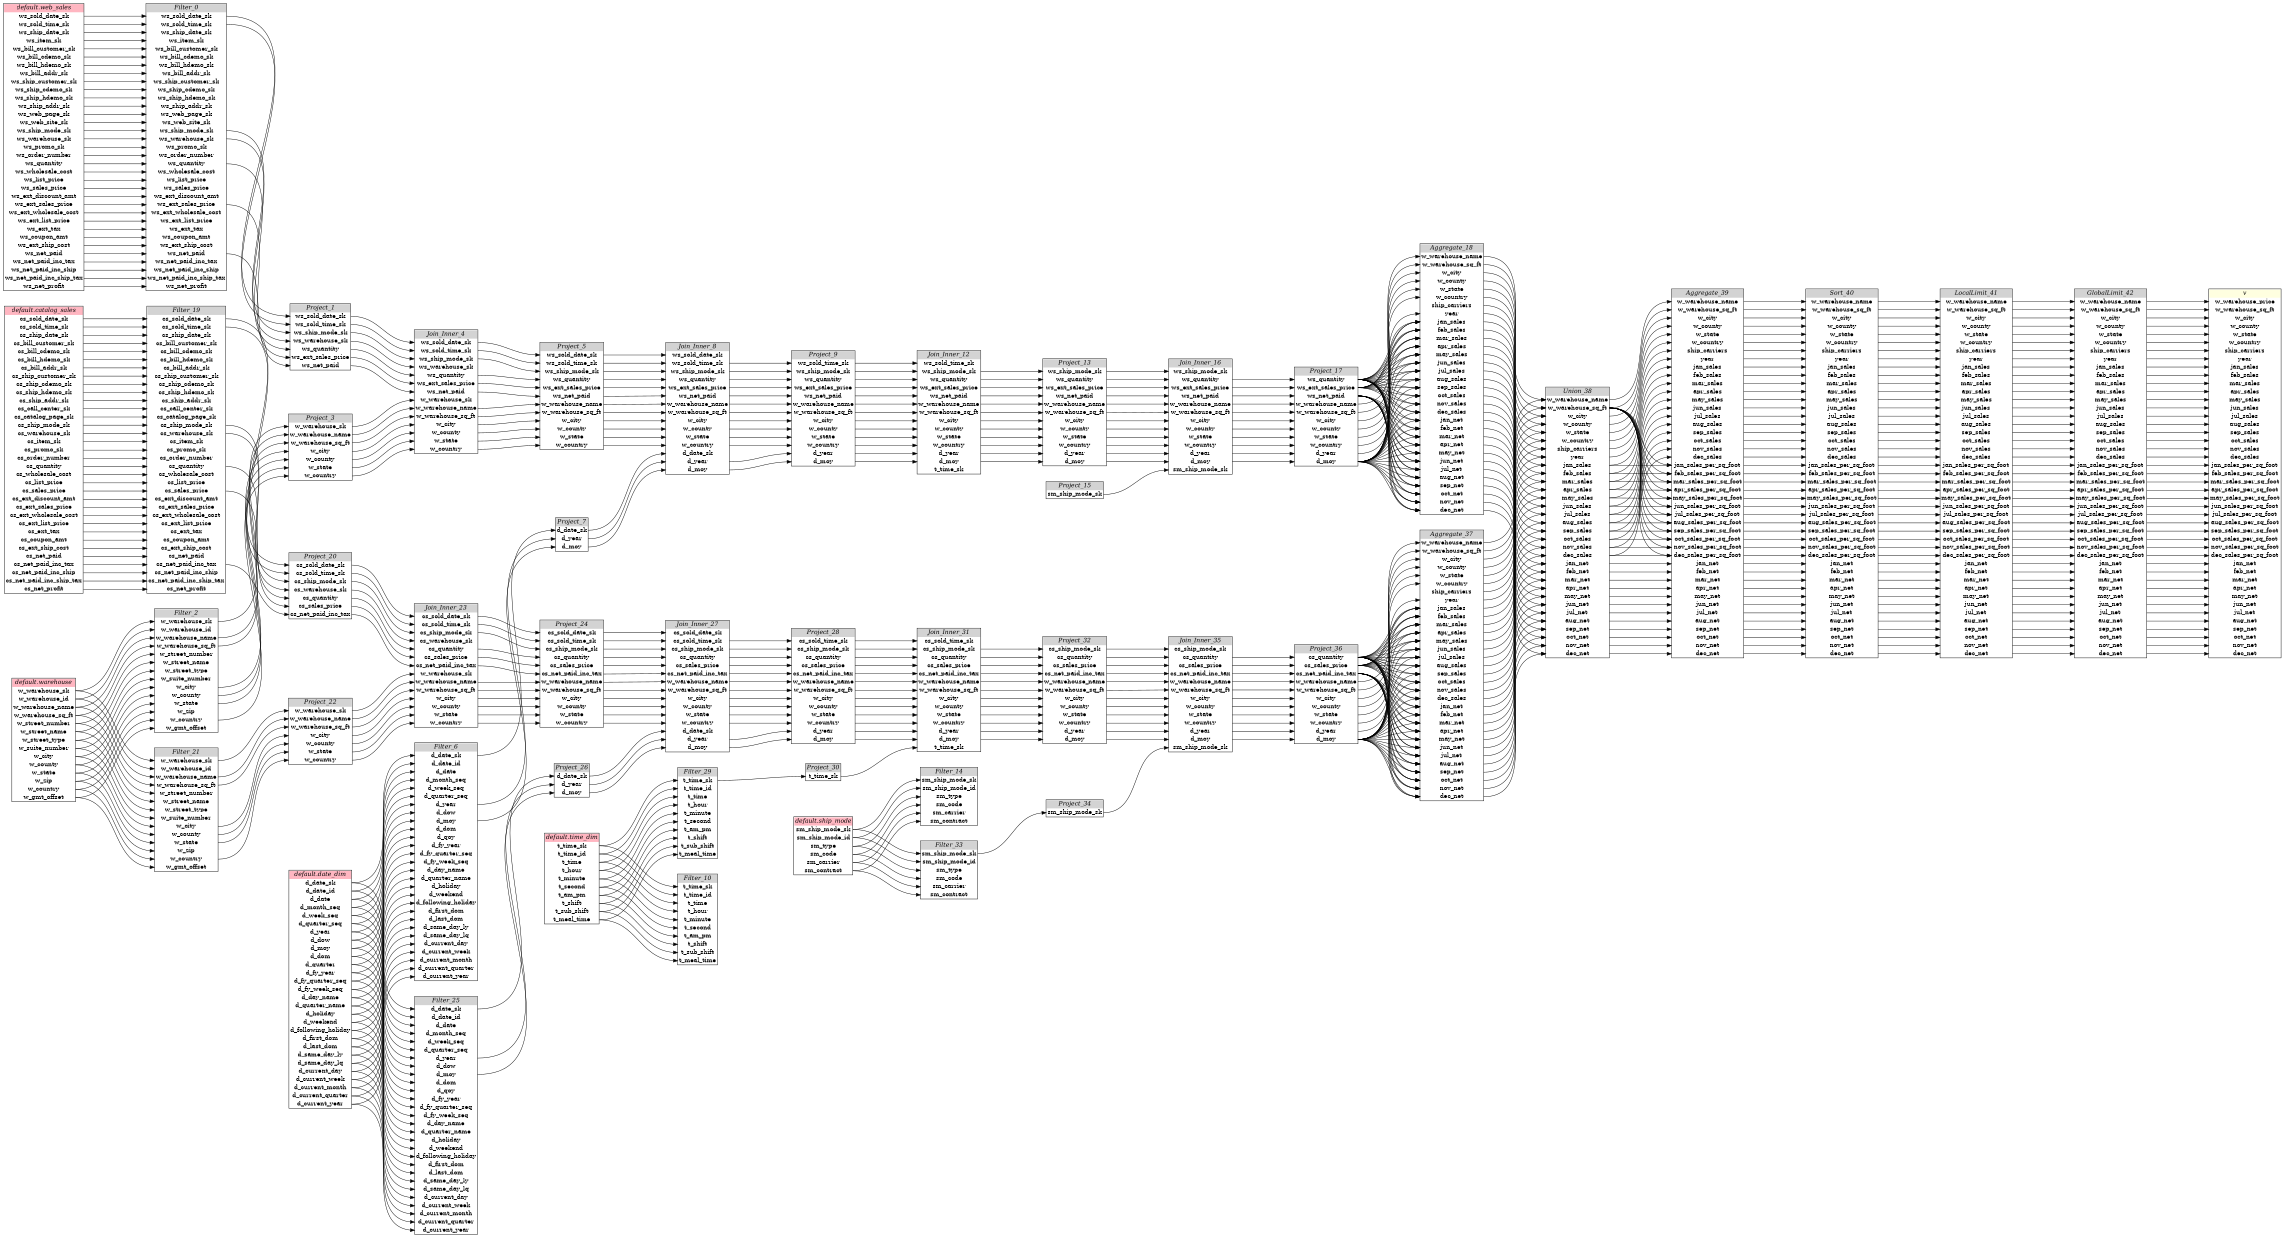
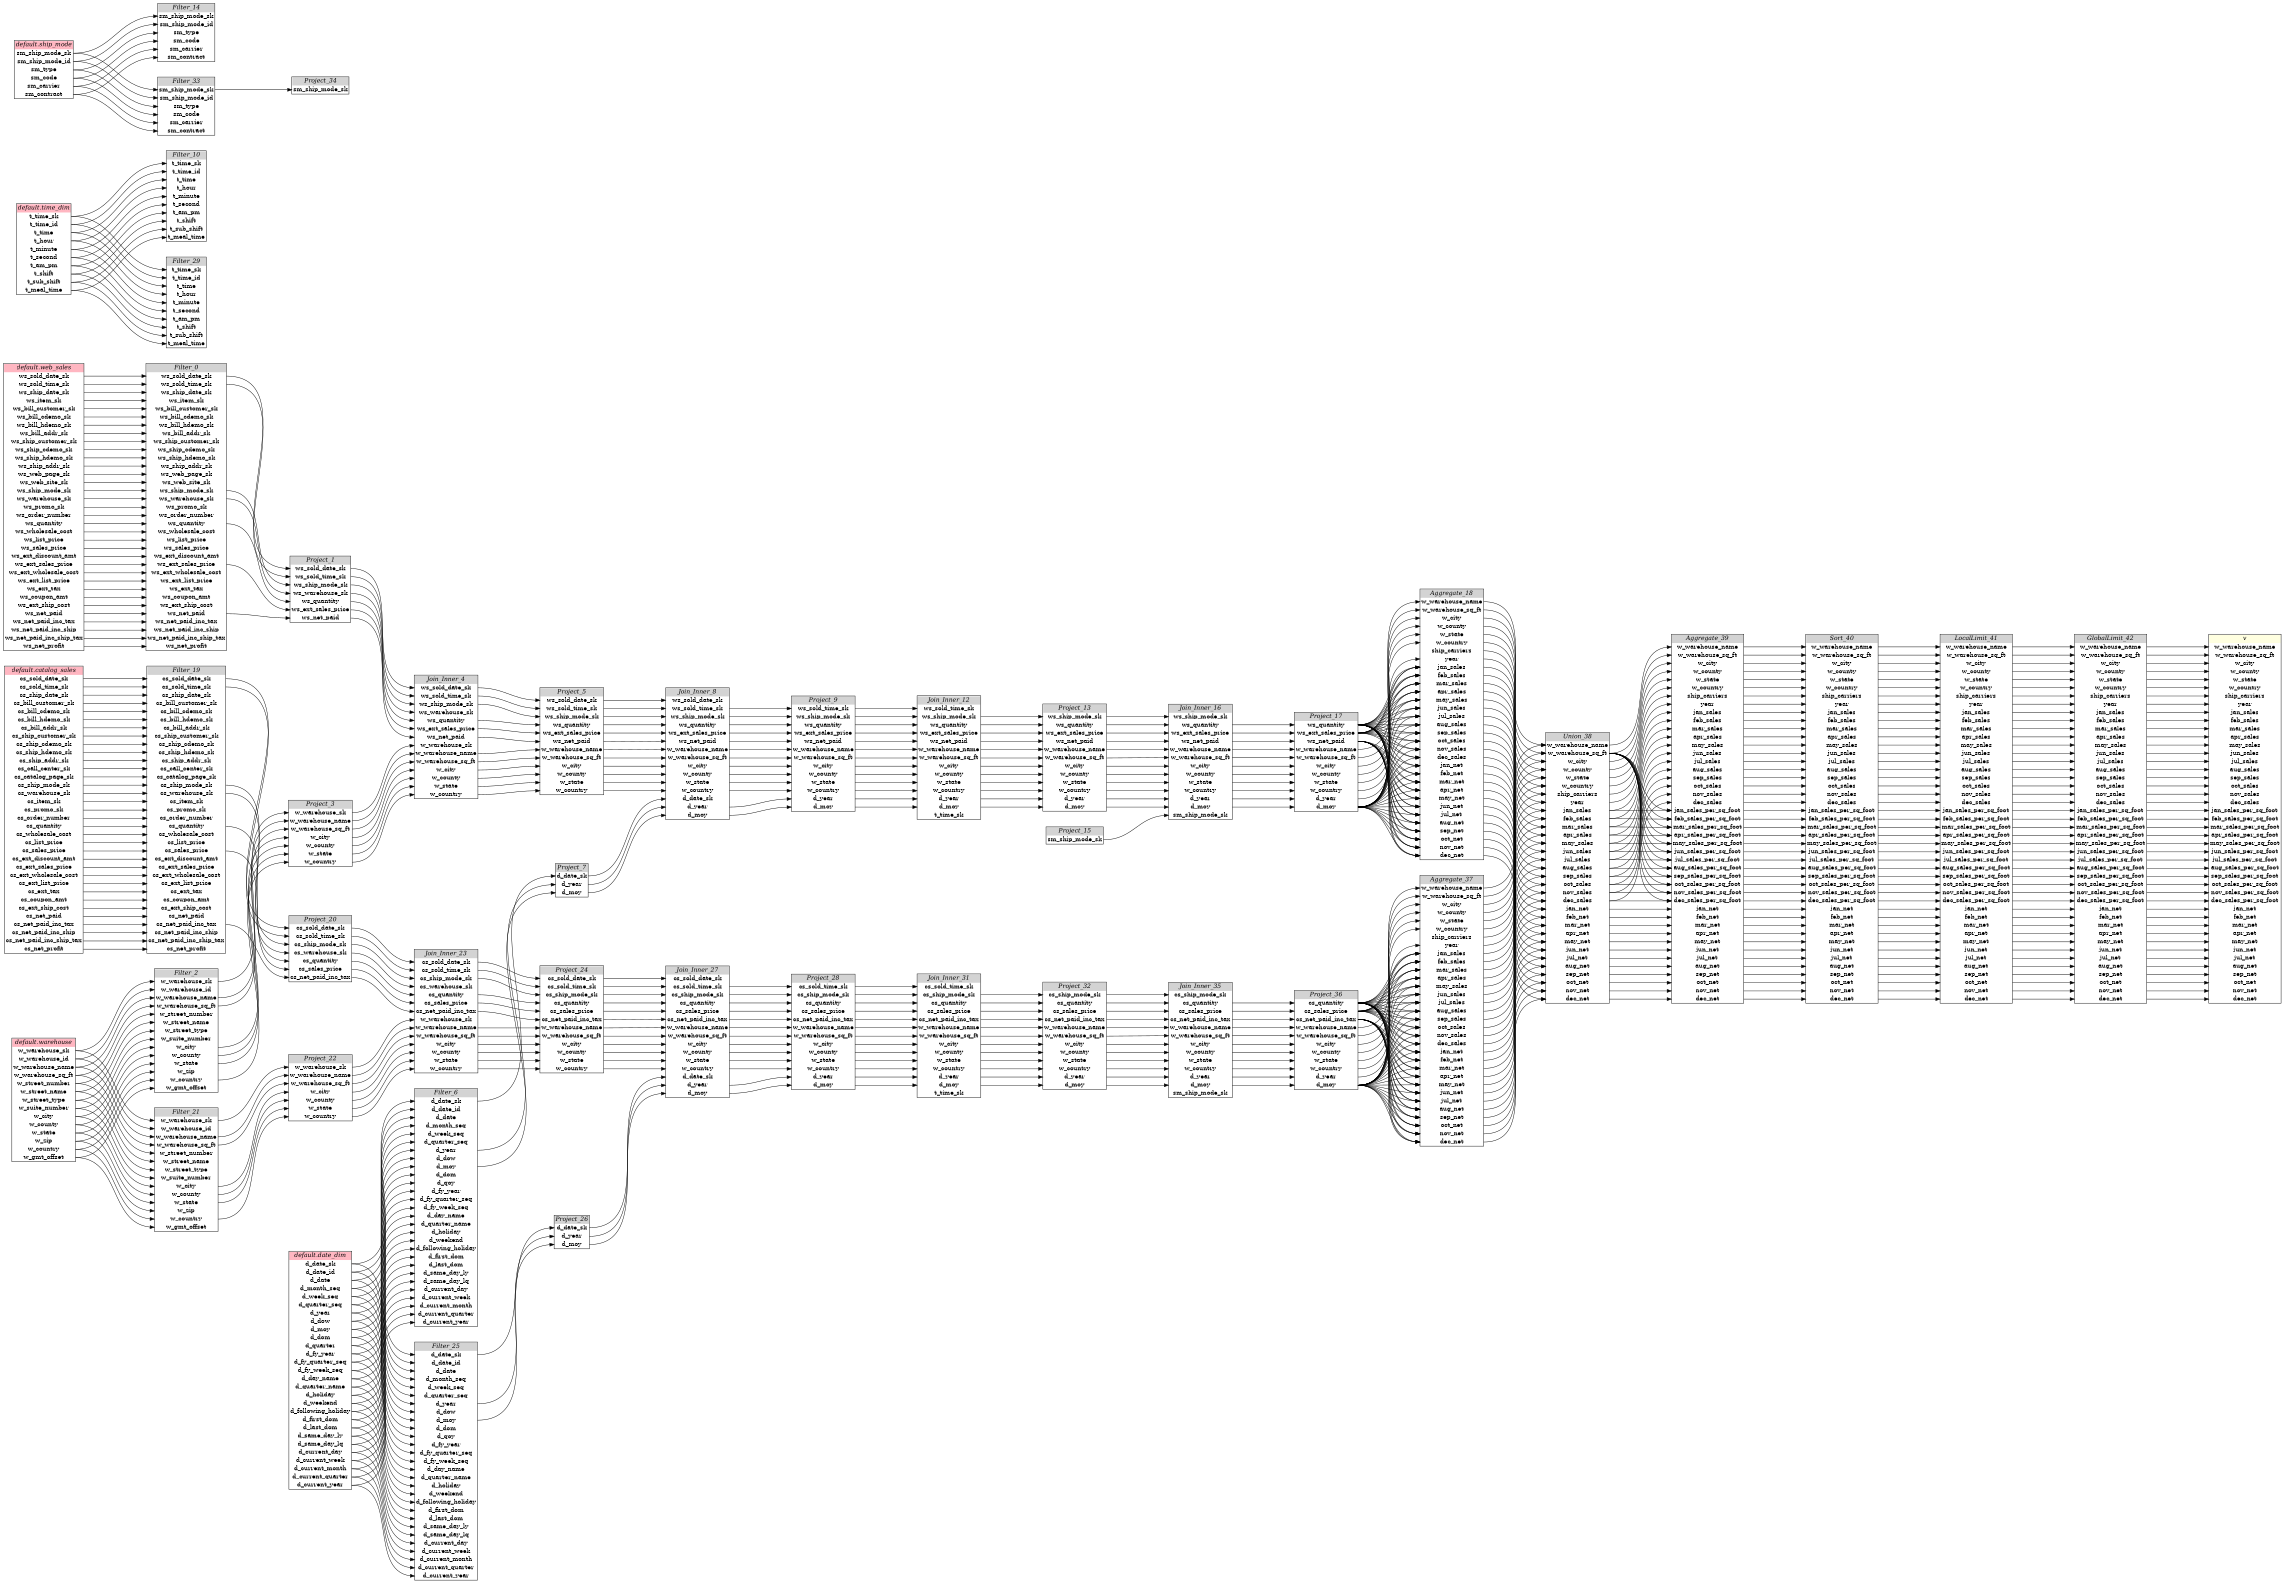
(2245, 302) -> (2245, 647)
(823, 772) -> none
(1135, 782) -> none
